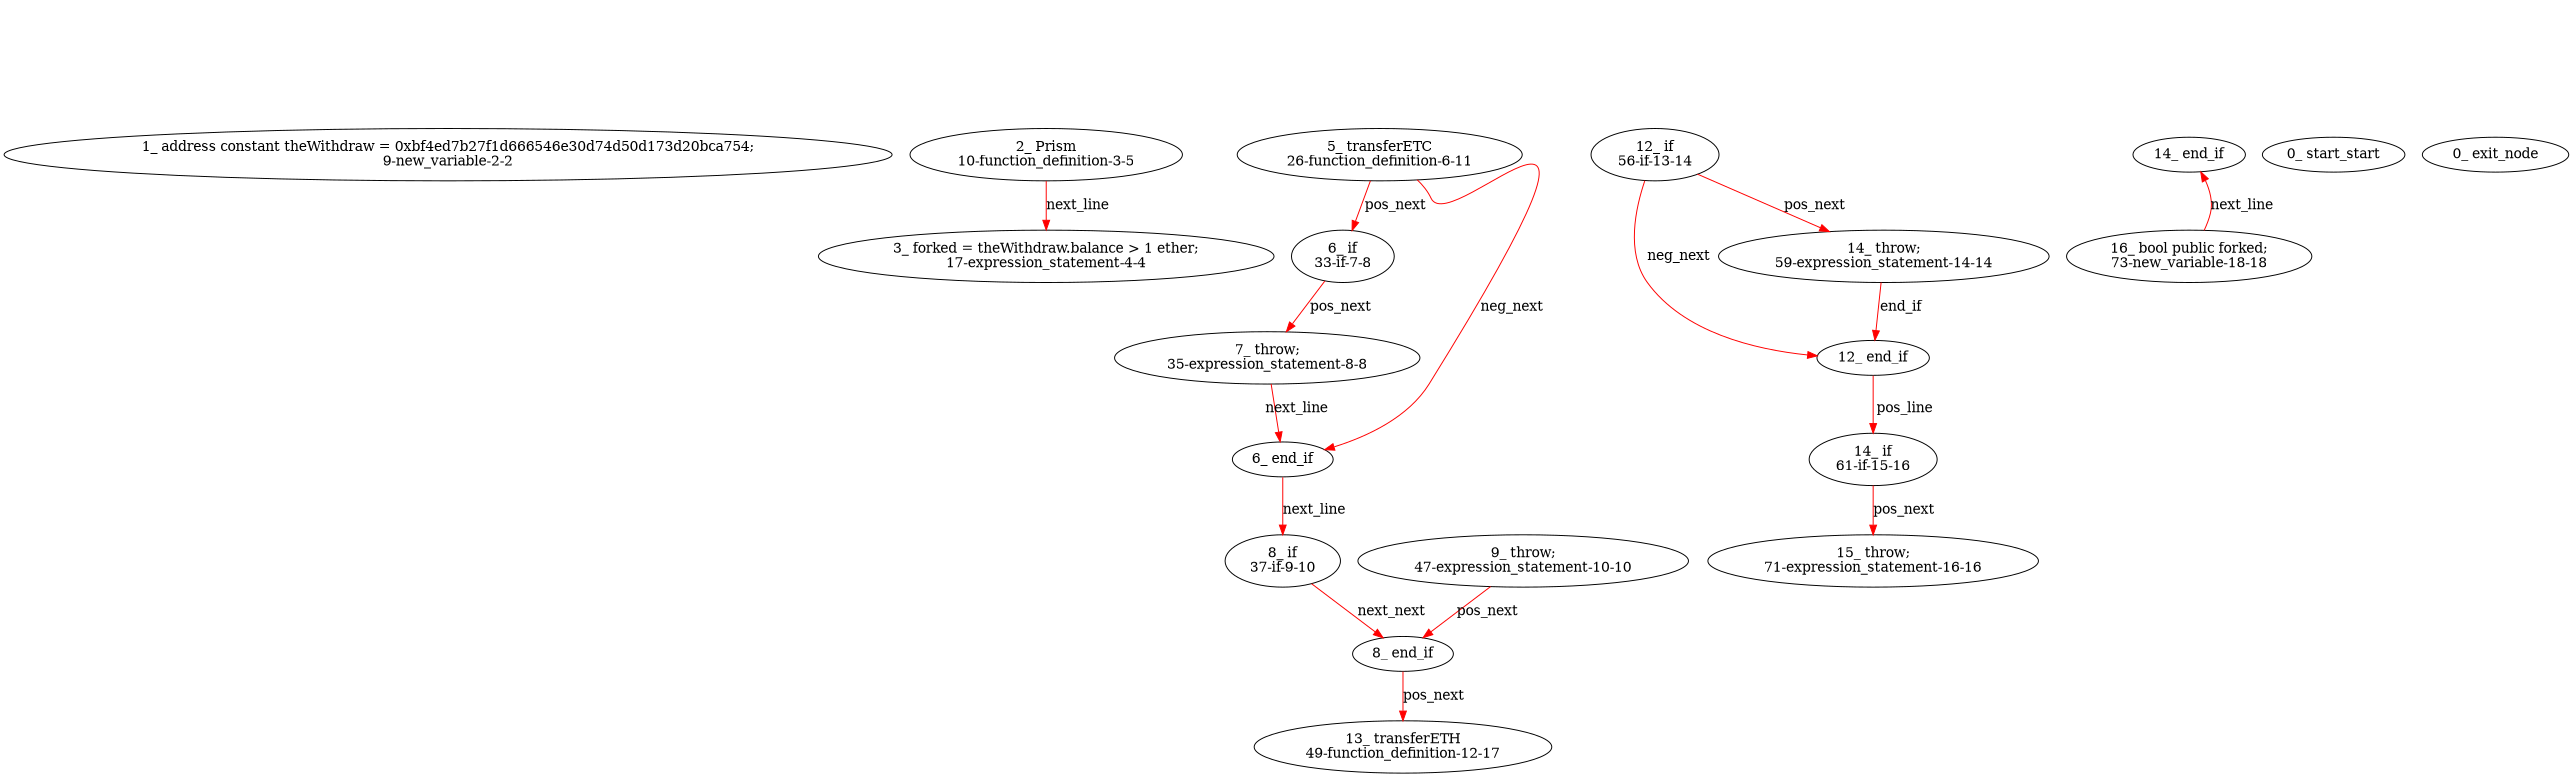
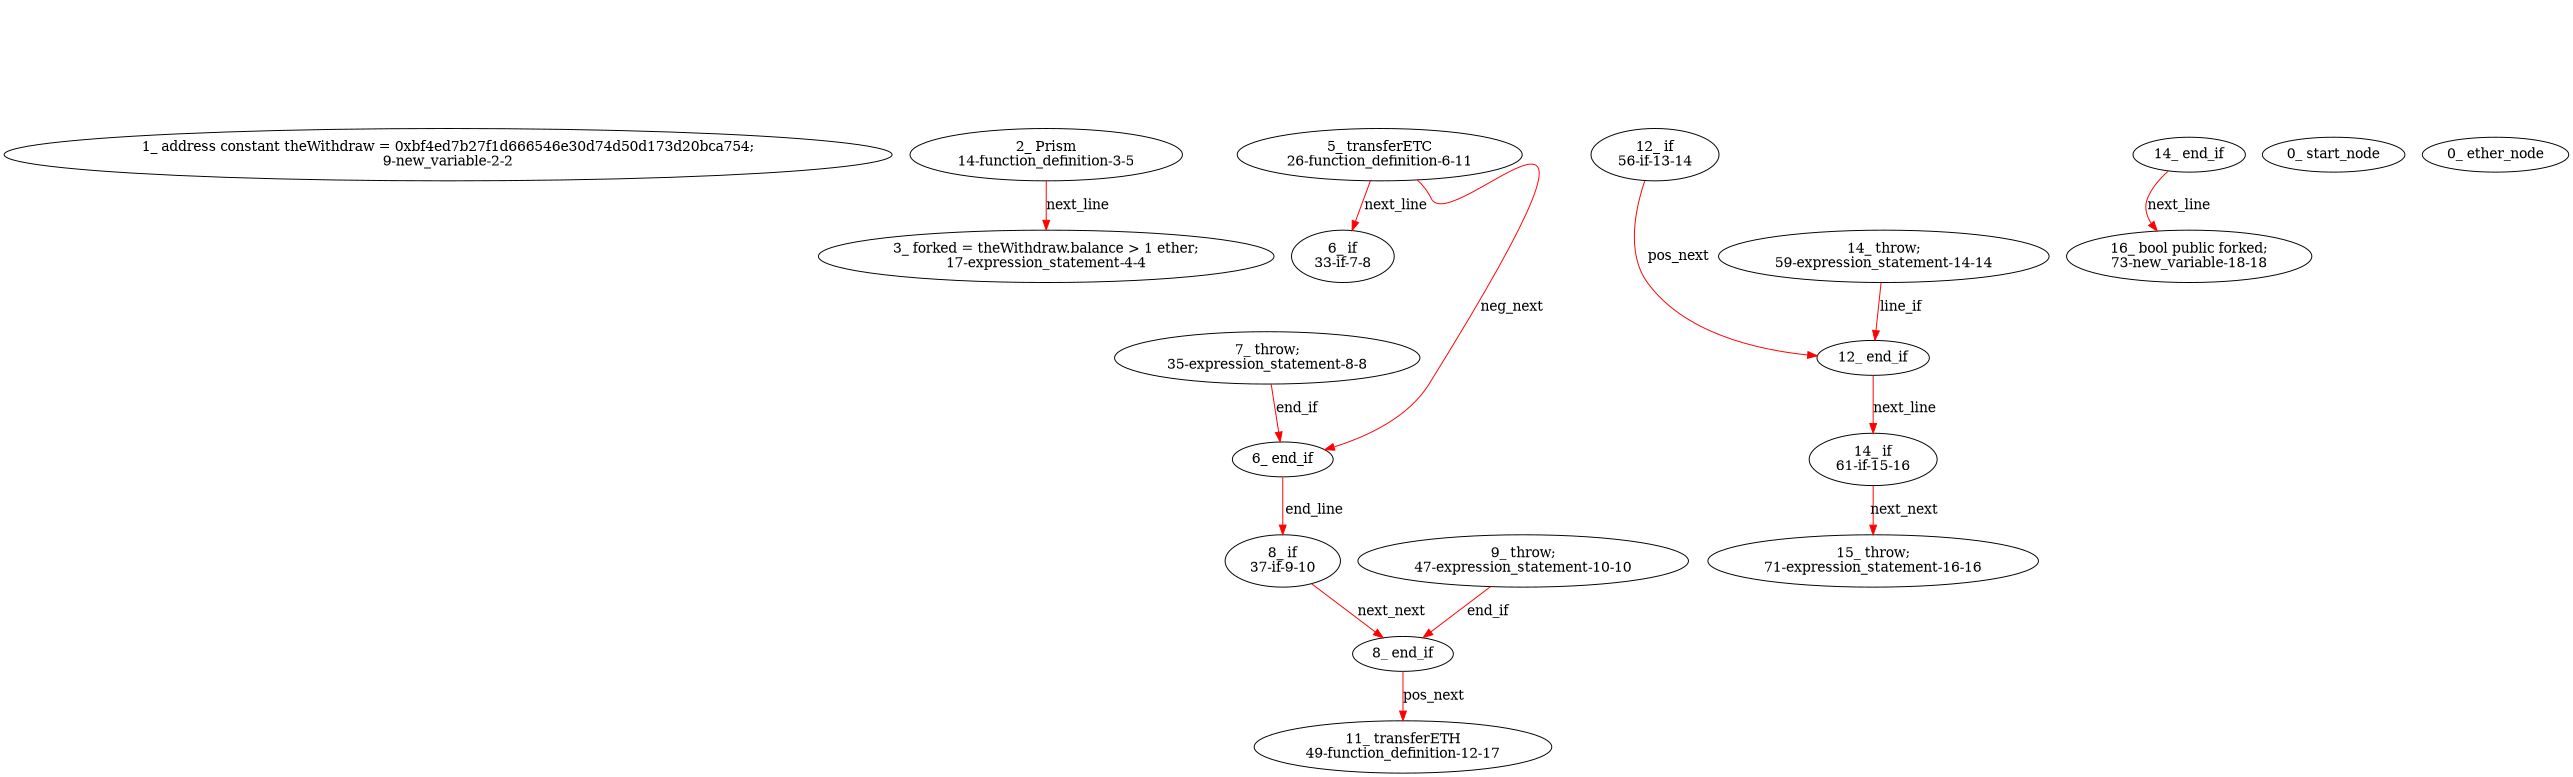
(1046, 155) -> (1046, 155)
(2334, 155) -> (2334, 155)
(2496, 155) -> (2496, 155)
(1759, 201) -> none
(1396, 206) -> (1396, 206)
(2211, 206) -> (2149, 195)
(1679, 256) -> (1679, 256)
(1309, 302) -> none
(1901, 307) -> (1901, 307)
(1297, 409) -> (1297, 409)
(1905, 409) -> (1905, 409)
(1314, 510) -> (1314, 510)
(1904, 510) -> (1904, 510)
(1488, 612) -> (1488, 612)
(1403, 747) -> (1403, 747)
